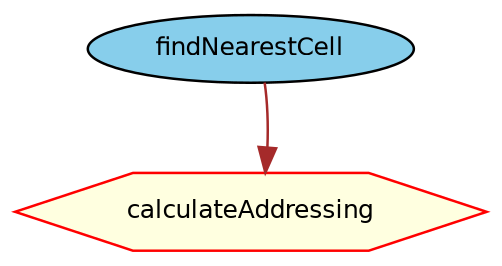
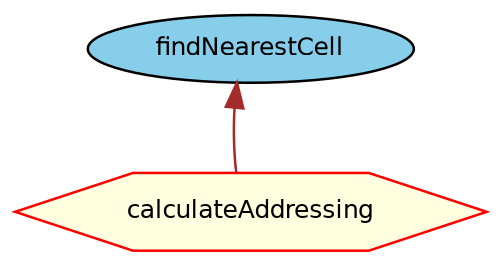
(267, 115) -> (234, 140)
